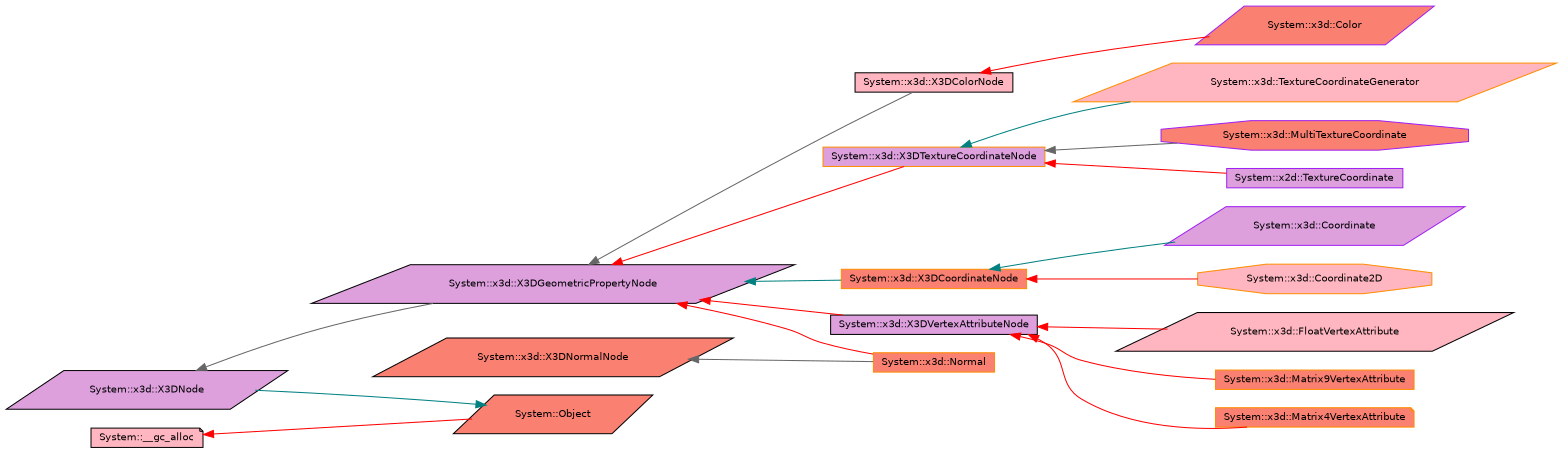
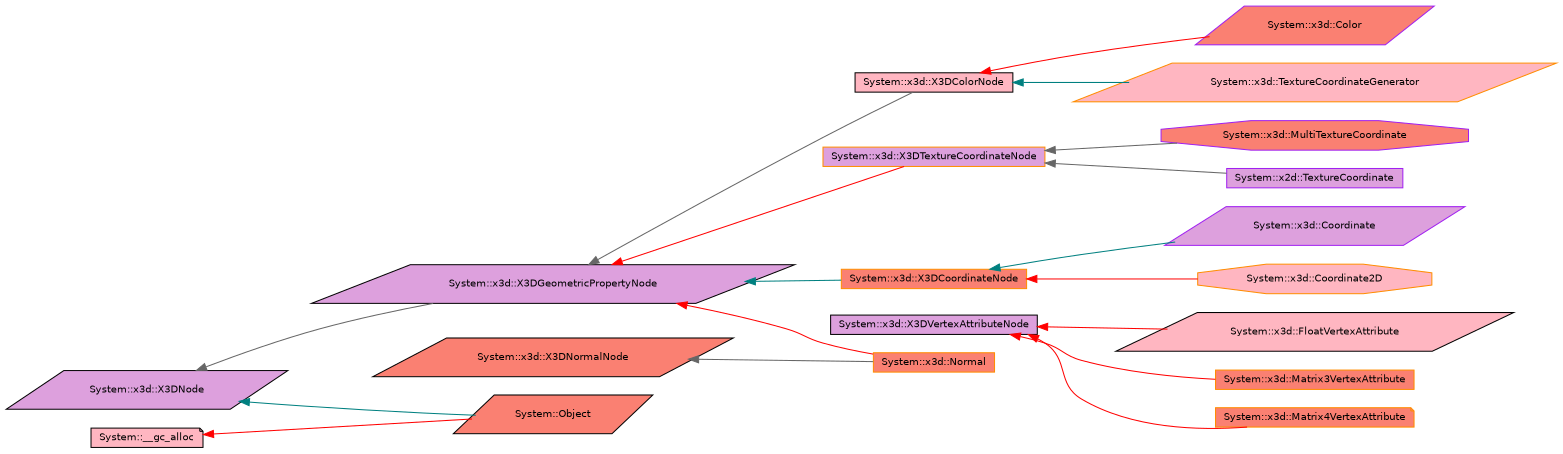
(1050, 119) -> (1076, 82)
(1141, 168) -> (1141, 168)
(776, 308) -> none
(1315, 380) -> (1315, 380)
(366, 396) -> (363, 410)
